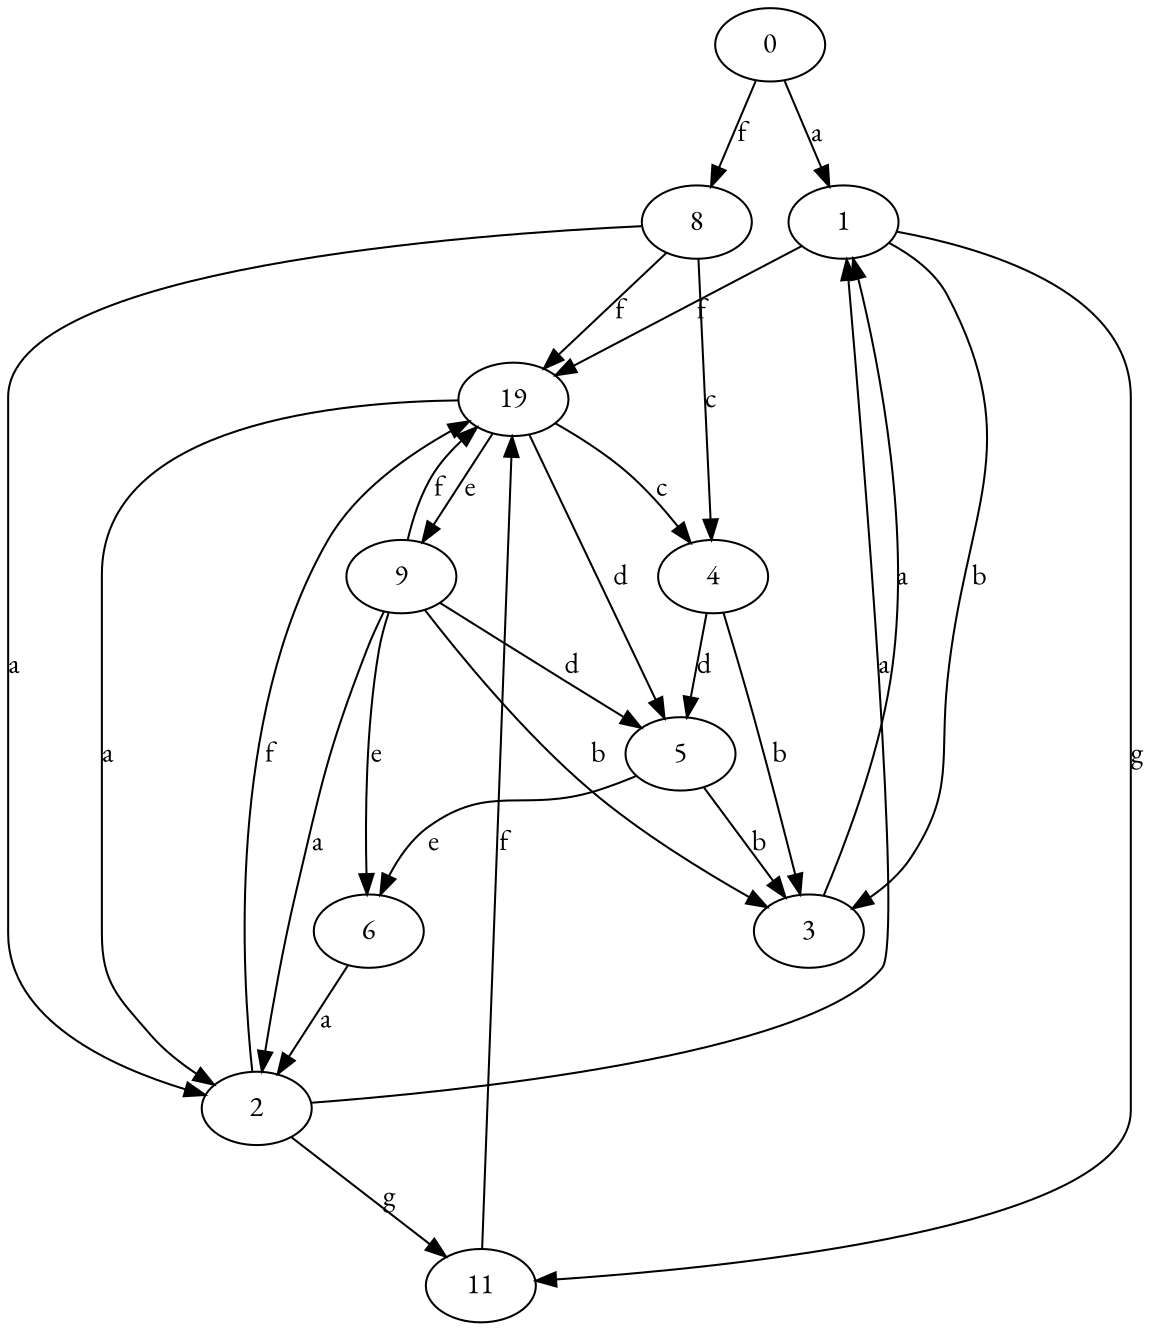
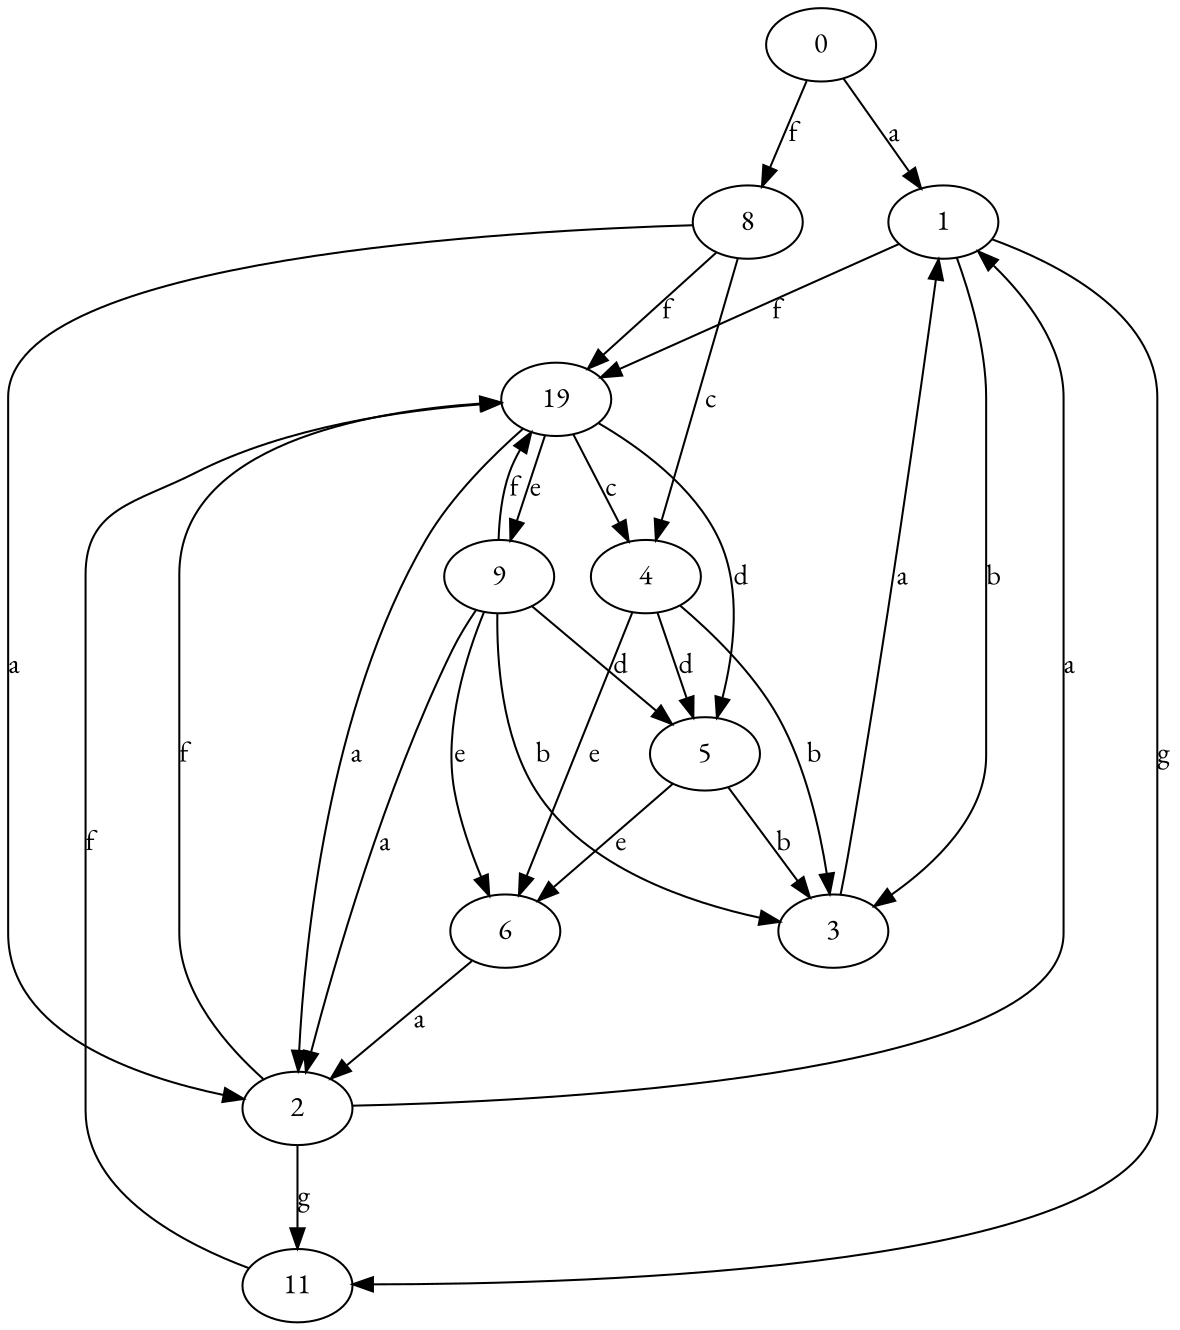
none -> (579, 744)
